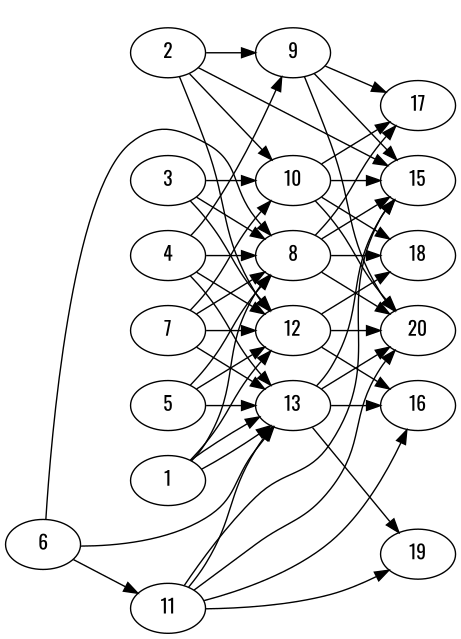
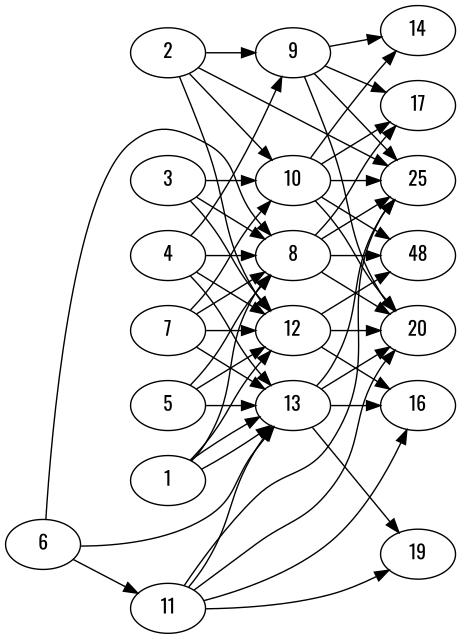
none -> (418, 31)
(418, 181) -> (418, 181)
(418, 256) -> (418, 256)
